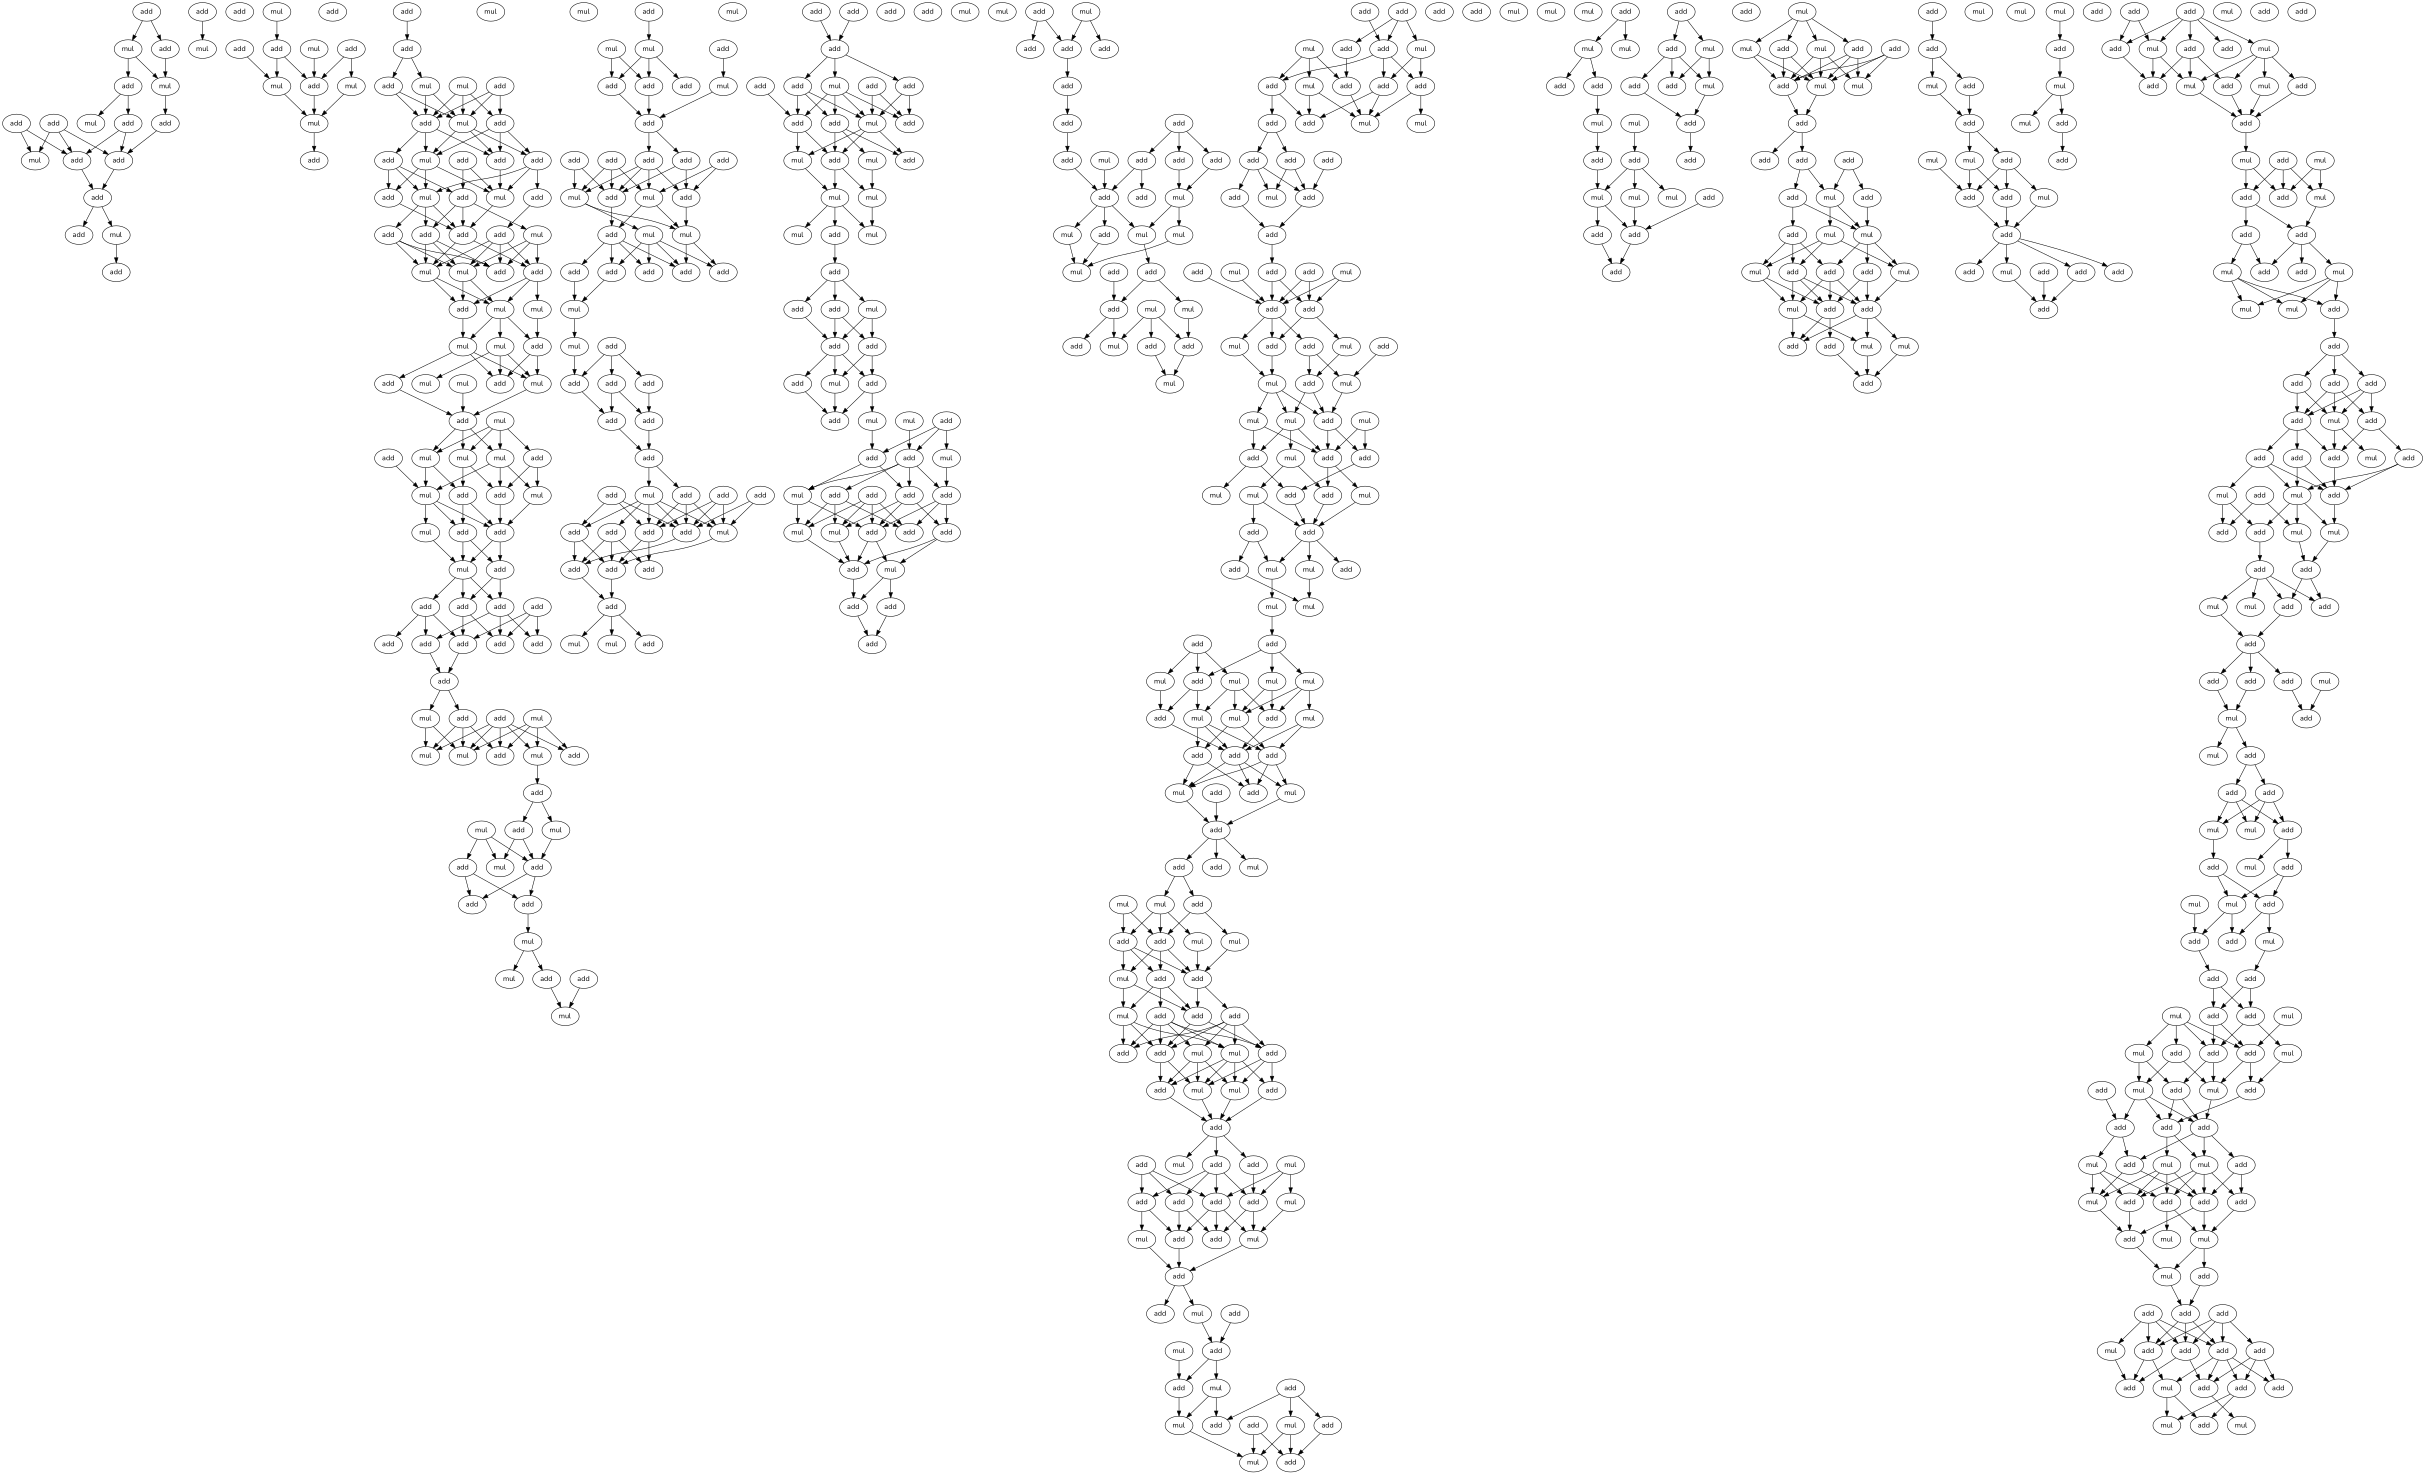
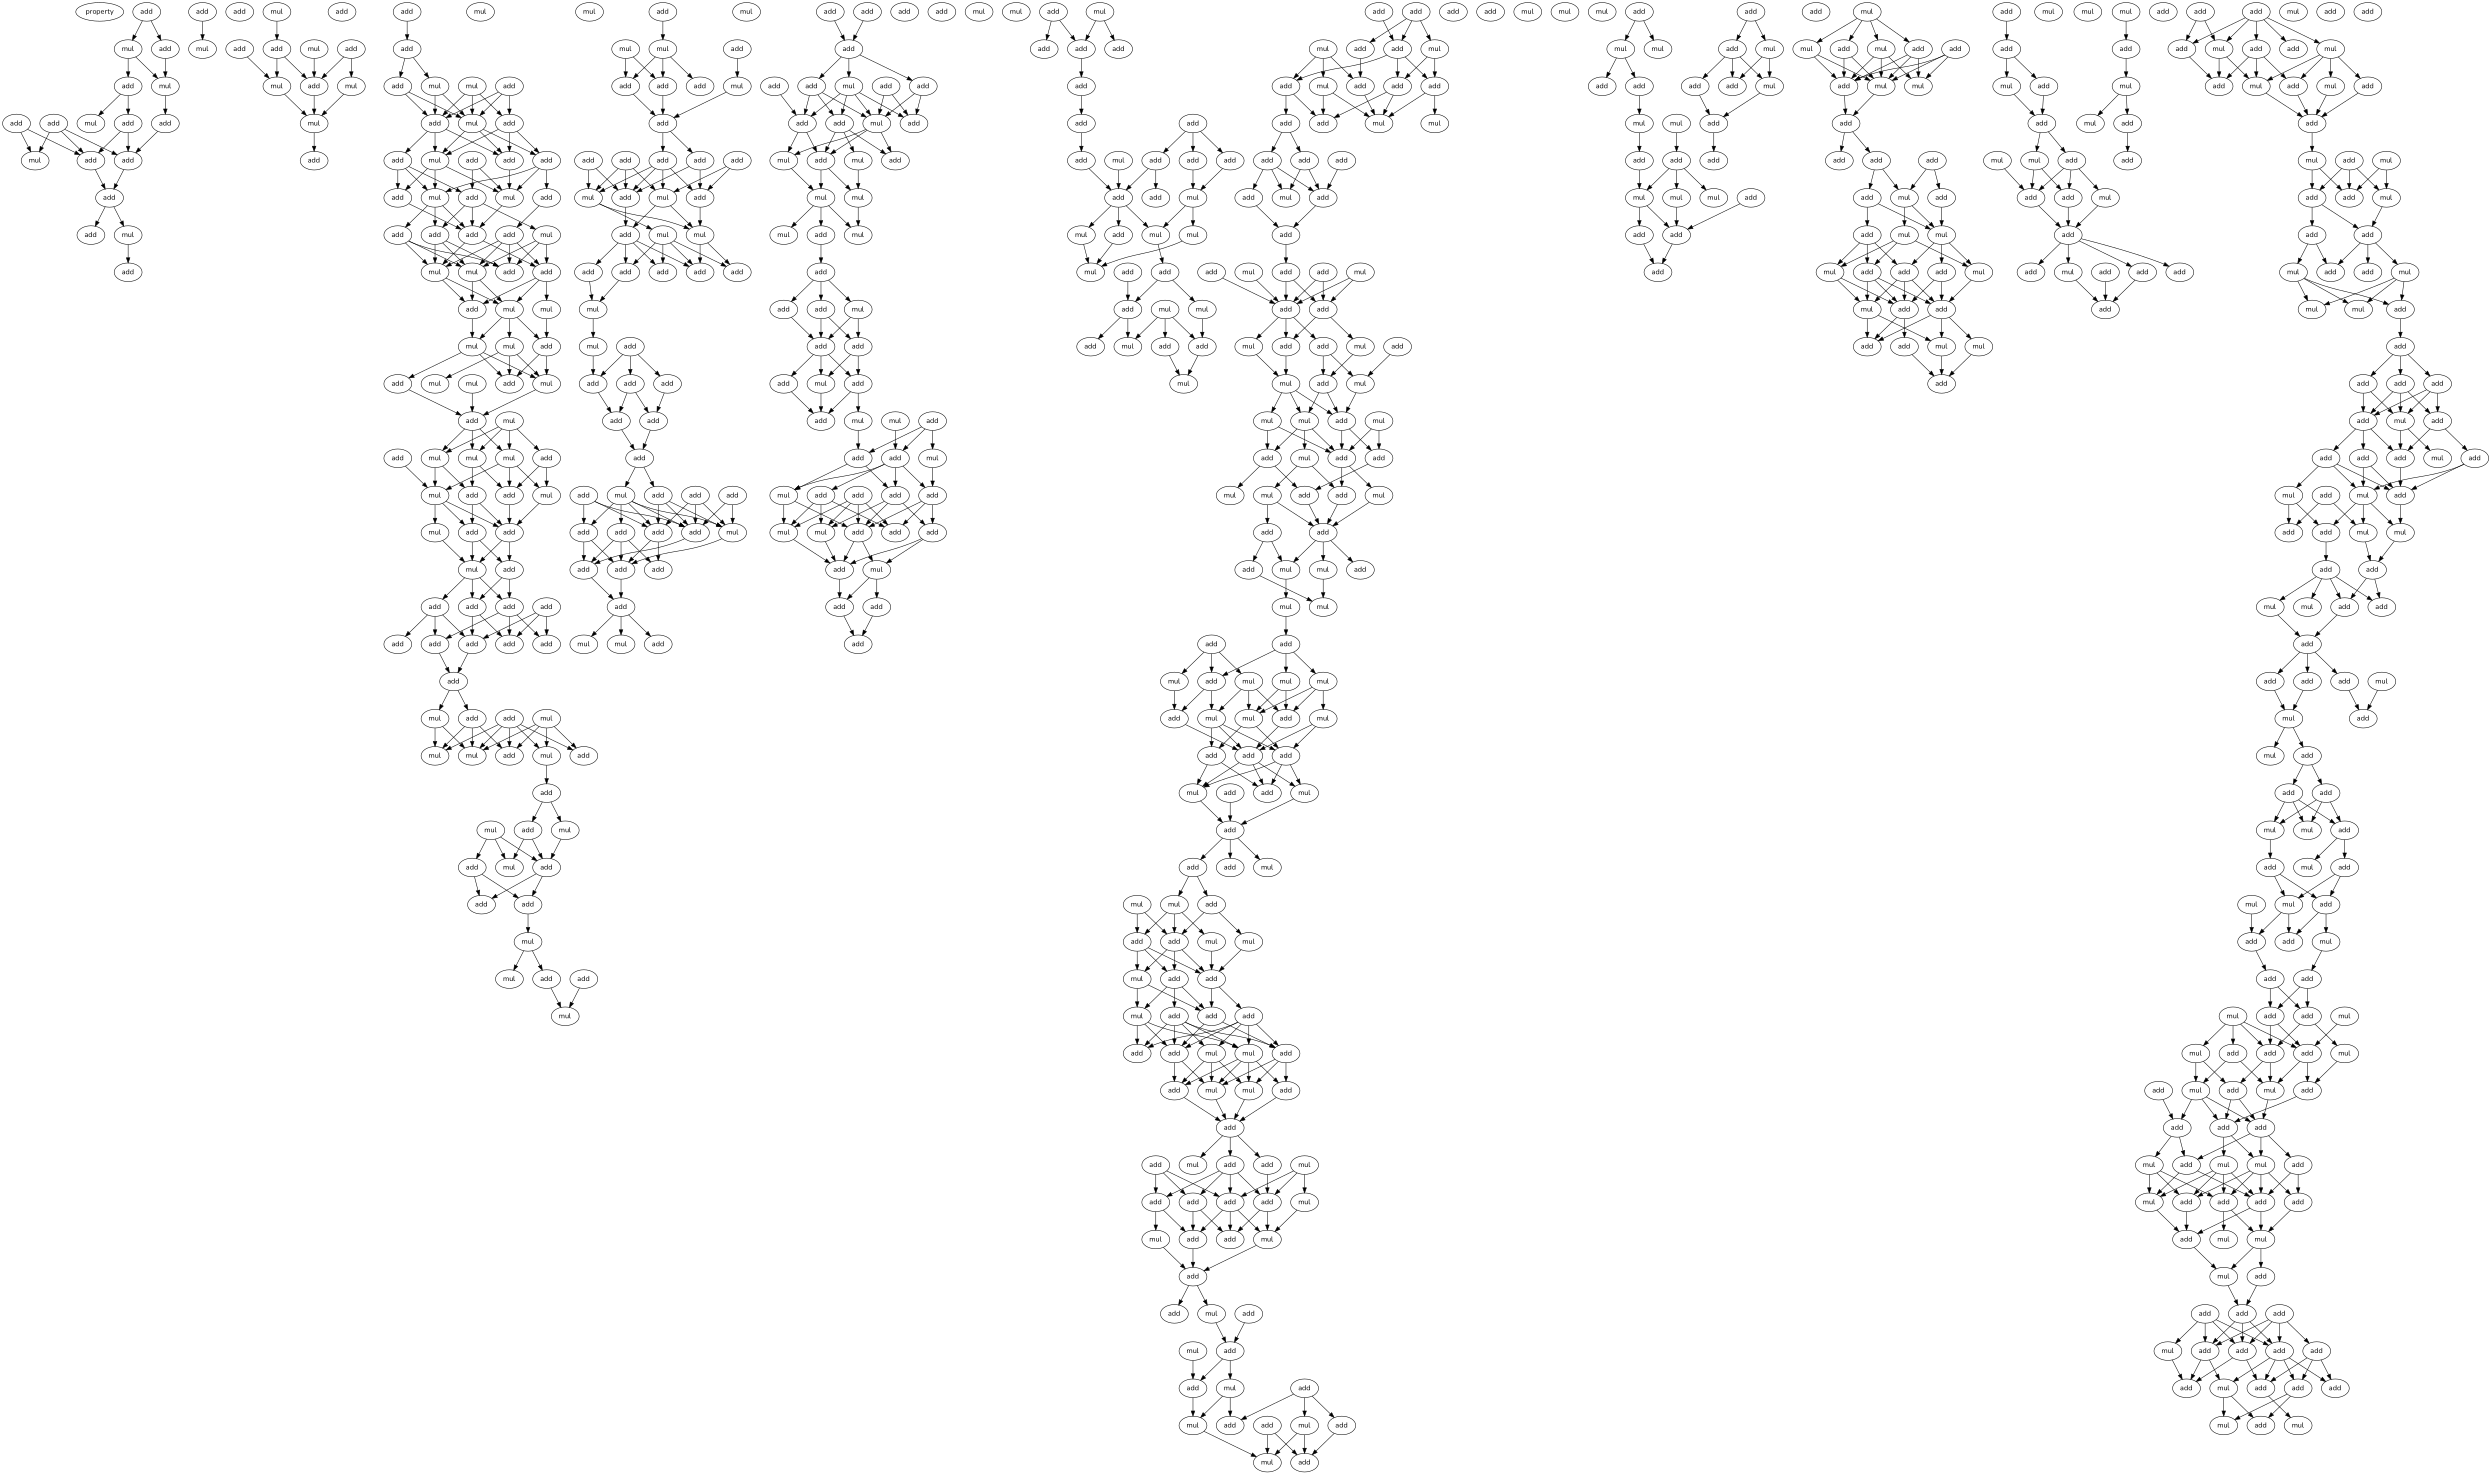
none -> (100, 12)
